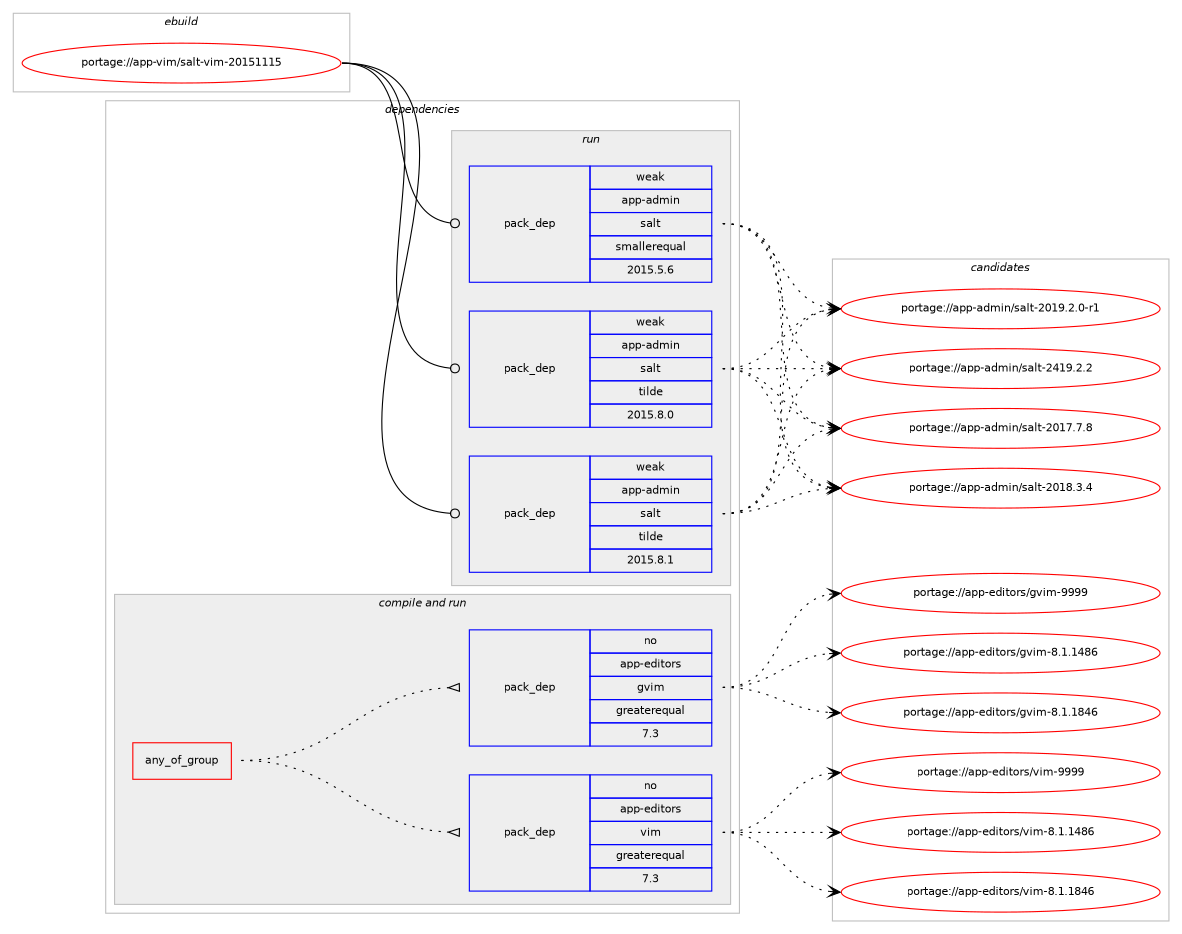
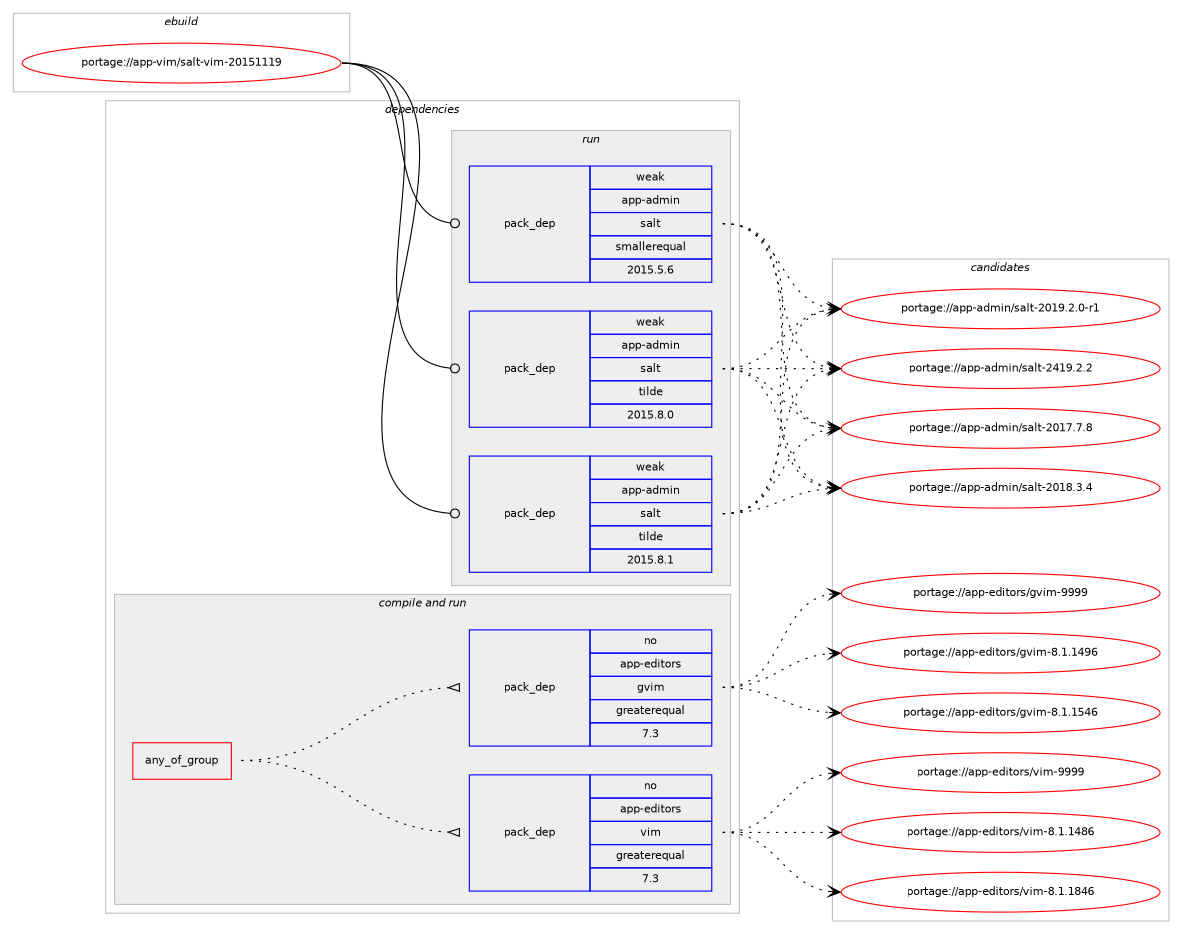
(182, 63) -> (182, 63)
(1001, 653) -> (1001, 653)
(1001, 713) -> (1001, 713)
